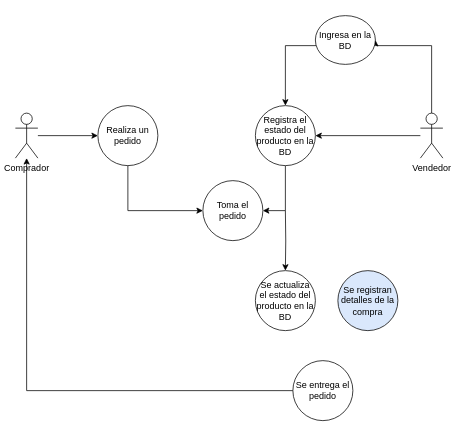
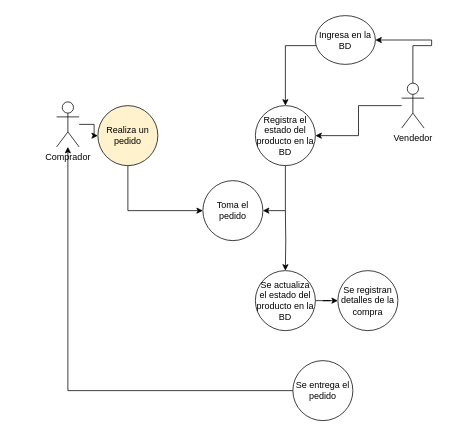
(27, 135) -> (68, 124)
(128, 135) -> (128, 135)
(432, 135) -> (413, 105)
none -> (329, 300)
(368, 300) -> (368, 300)
